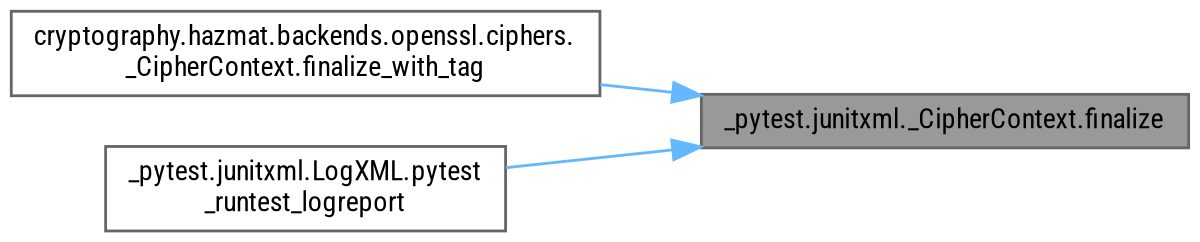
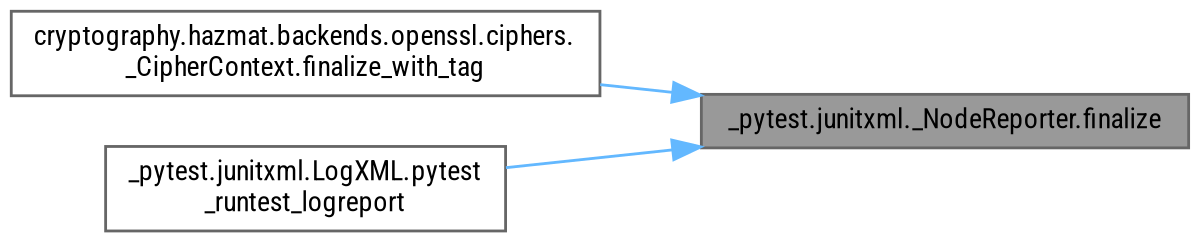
(945, 121) -> (945, 121)
